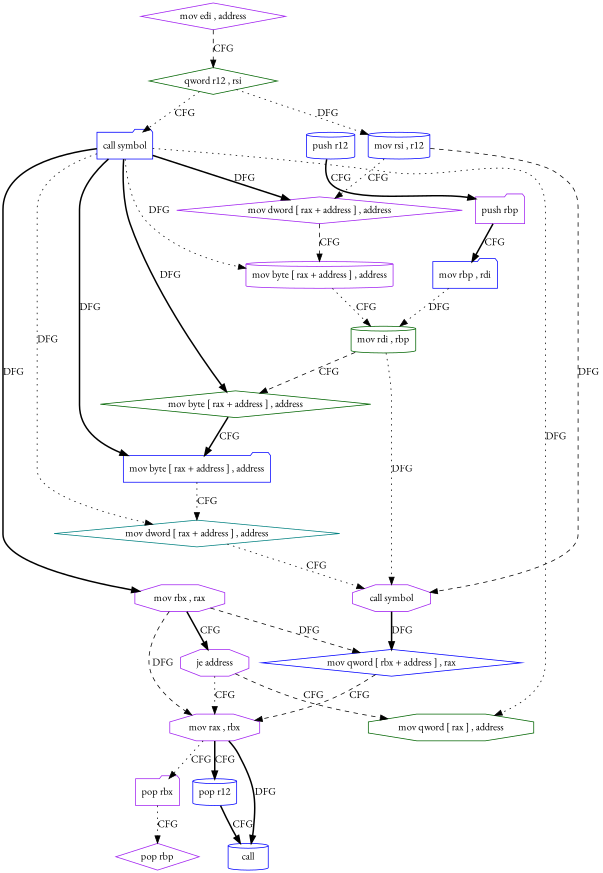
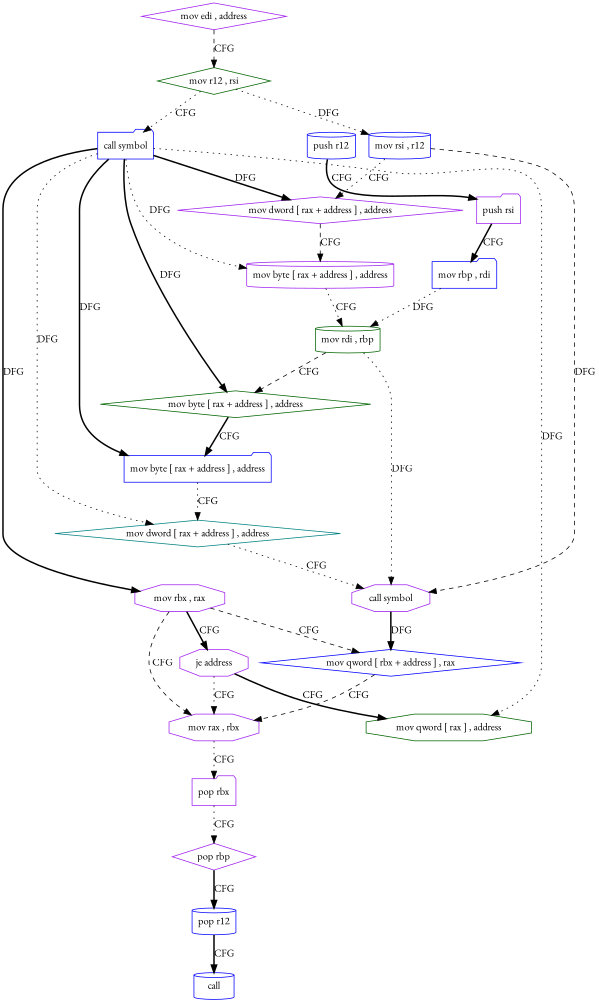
(213, 81) -> (214, 81)
(500, 210) -> (499, 210)
(309, 630) -> (309, 630)
(163, 663) -> (163, 663)
(306, 701) -> (305, 701)
(215, 756) -> (214, 885)
(252, 786) -> none
